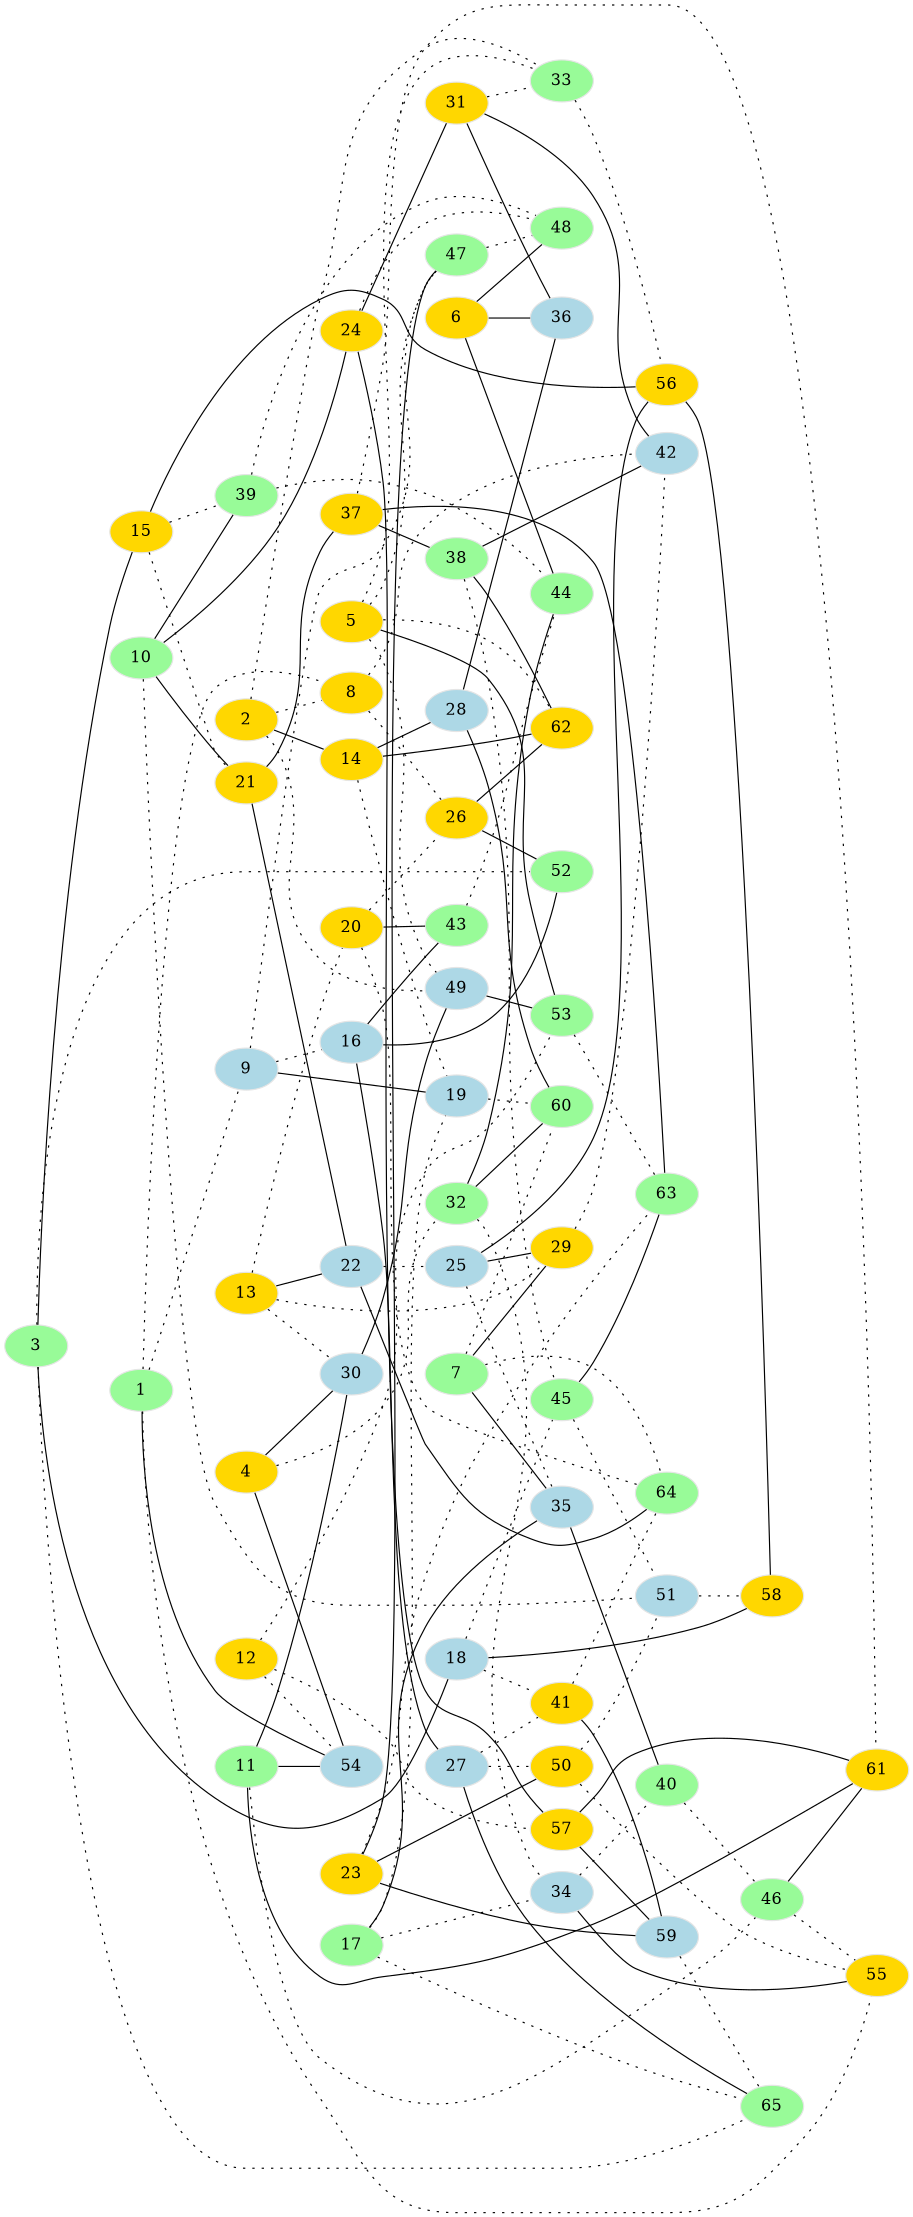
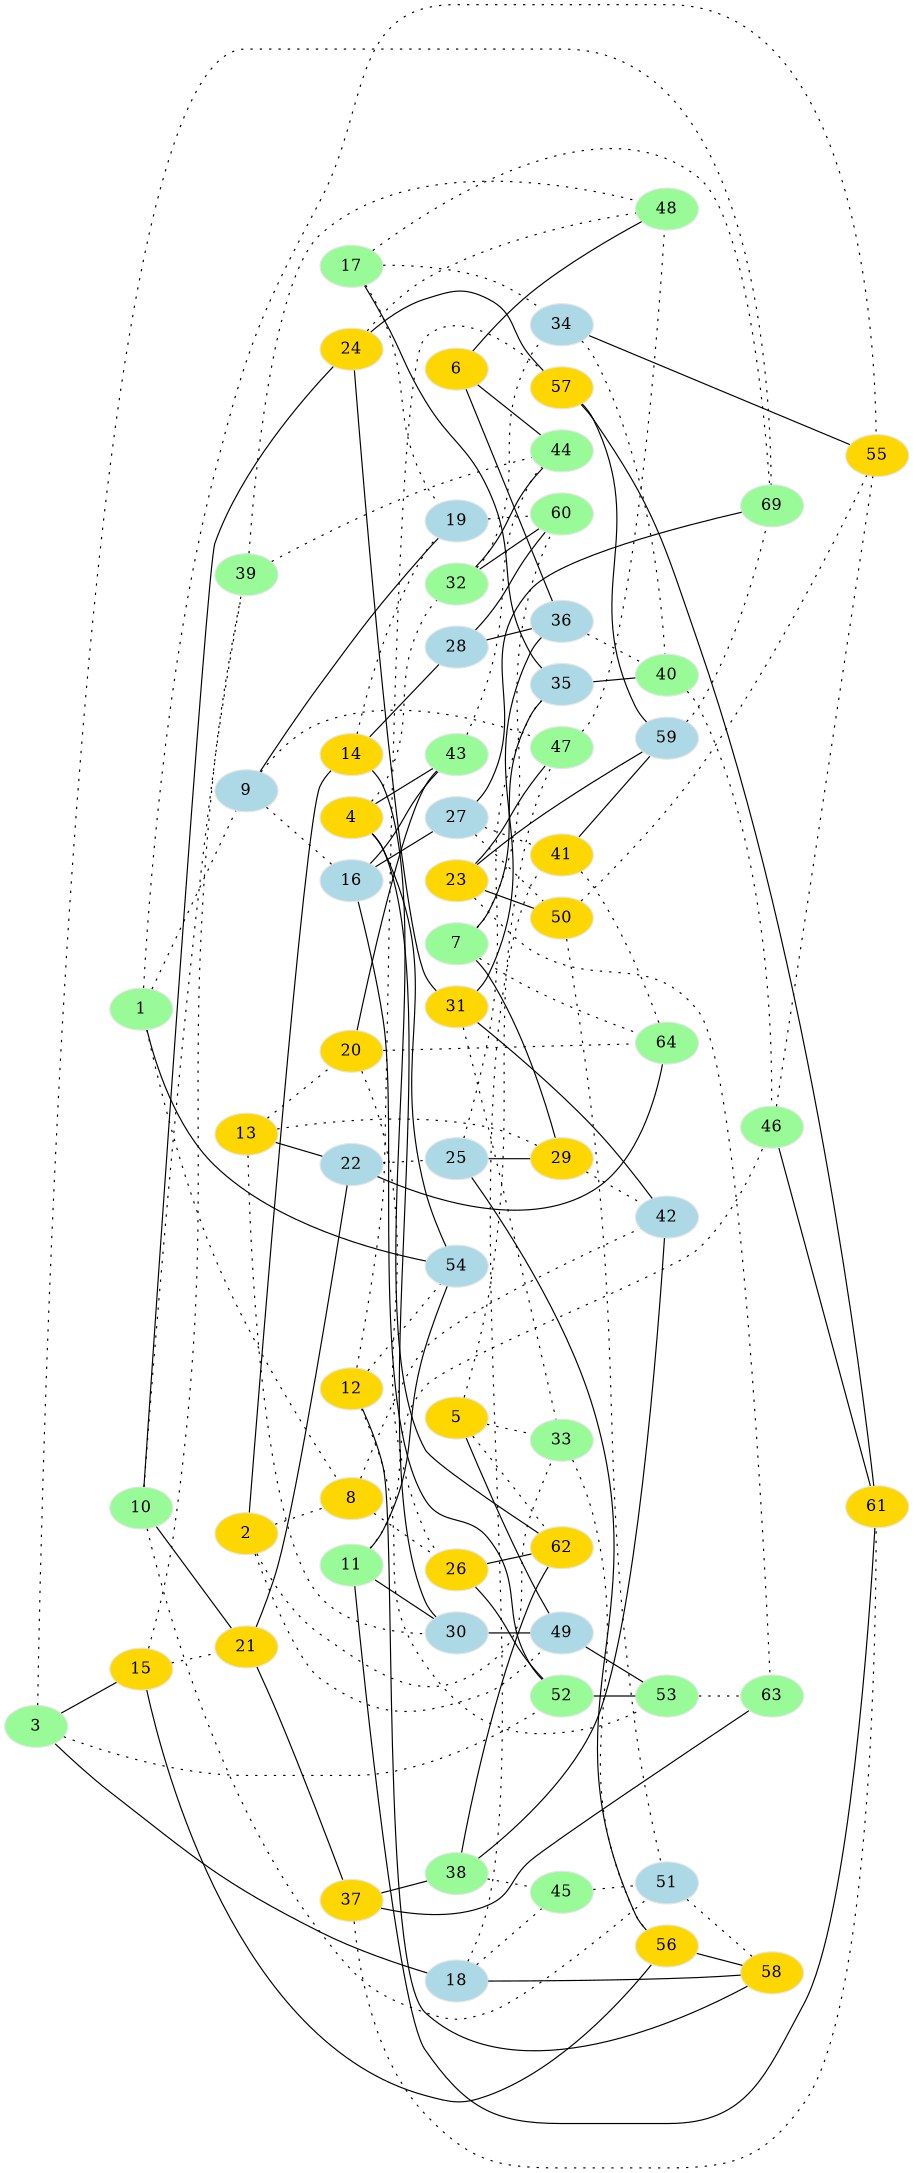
(194, 577) -> (183, 1040)
none -> (608, 645)
none -> (404, 786)
(525, 786) -> (615, 1696)
(402, 806) -> (507, 1531)
(625, 1301) -> none
none -> (397, 1858)
(772, 2106) -> (772, 506)
